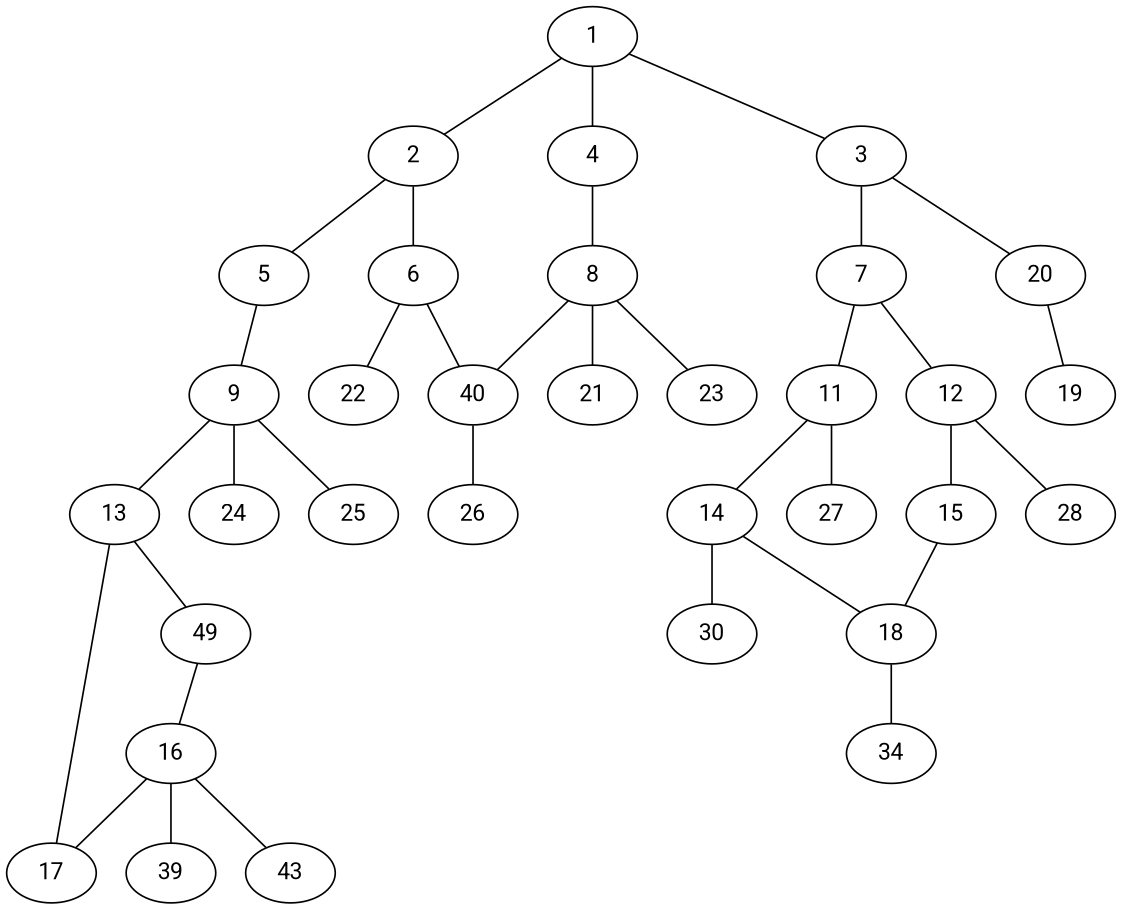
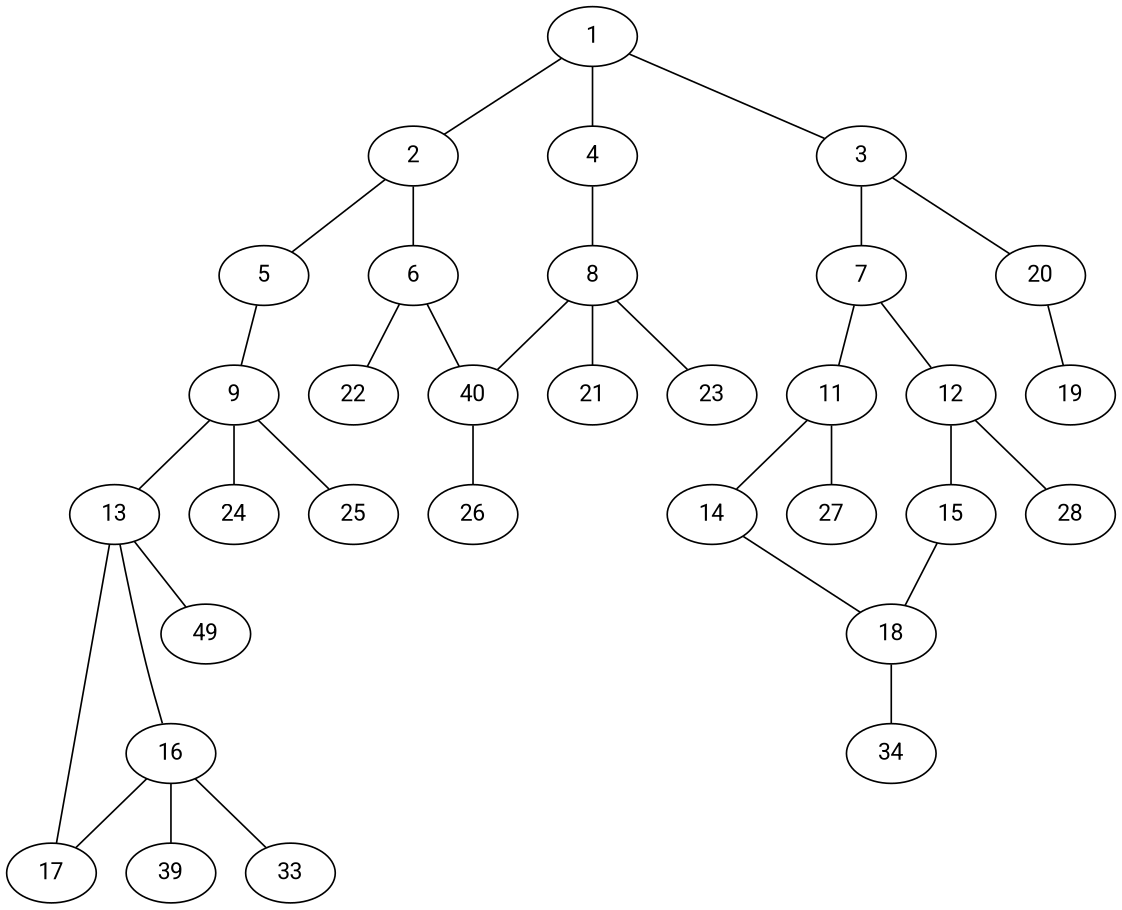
(712, 634) -> none
(188, 694) -> (139, 635)
(290, 873) -> (290, 873)
